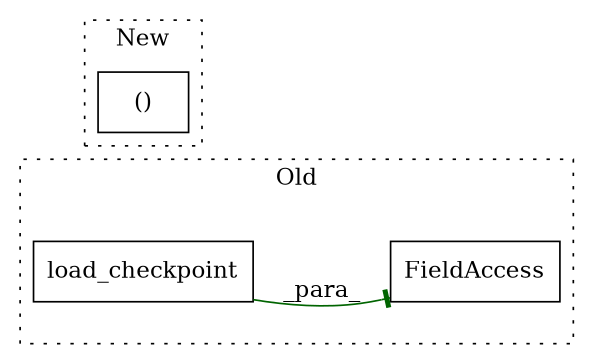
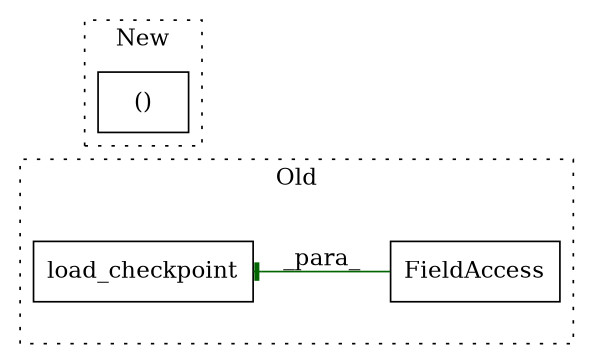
(318, 306) -> (326, 272)
